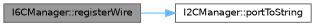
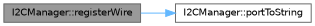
(72, 13) -> (72, 13)
